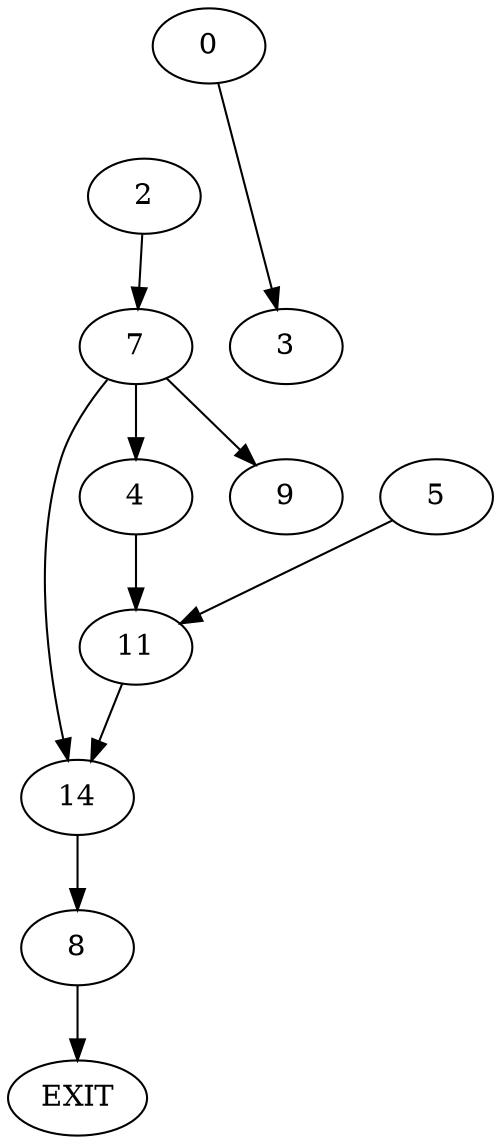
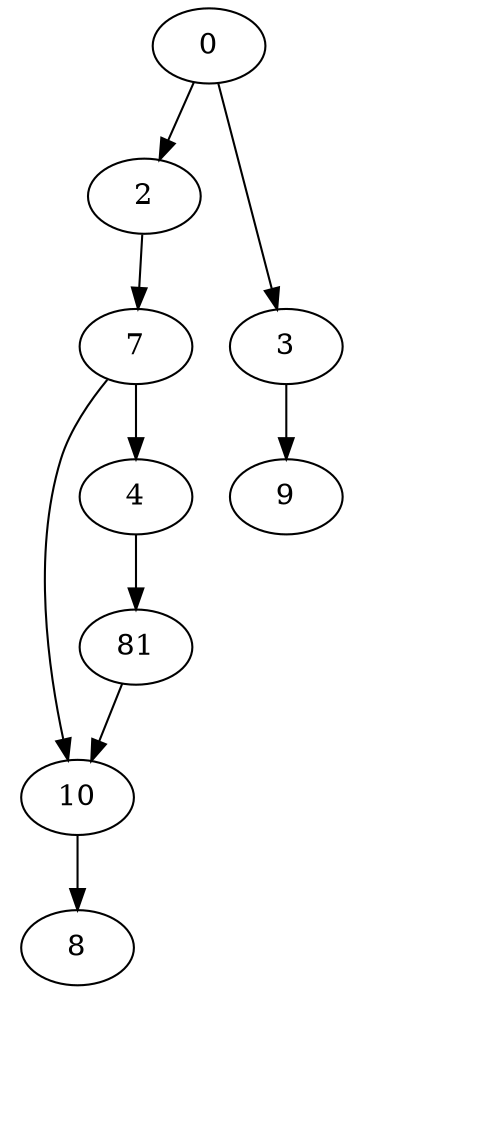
none -> (181, 112)
(203, 414) -> (286, 411)
(437, 497) -> none
(136, 647) -> (136, 647)
(78, 797) -> (78, 797)
(78, 1098) -> none
